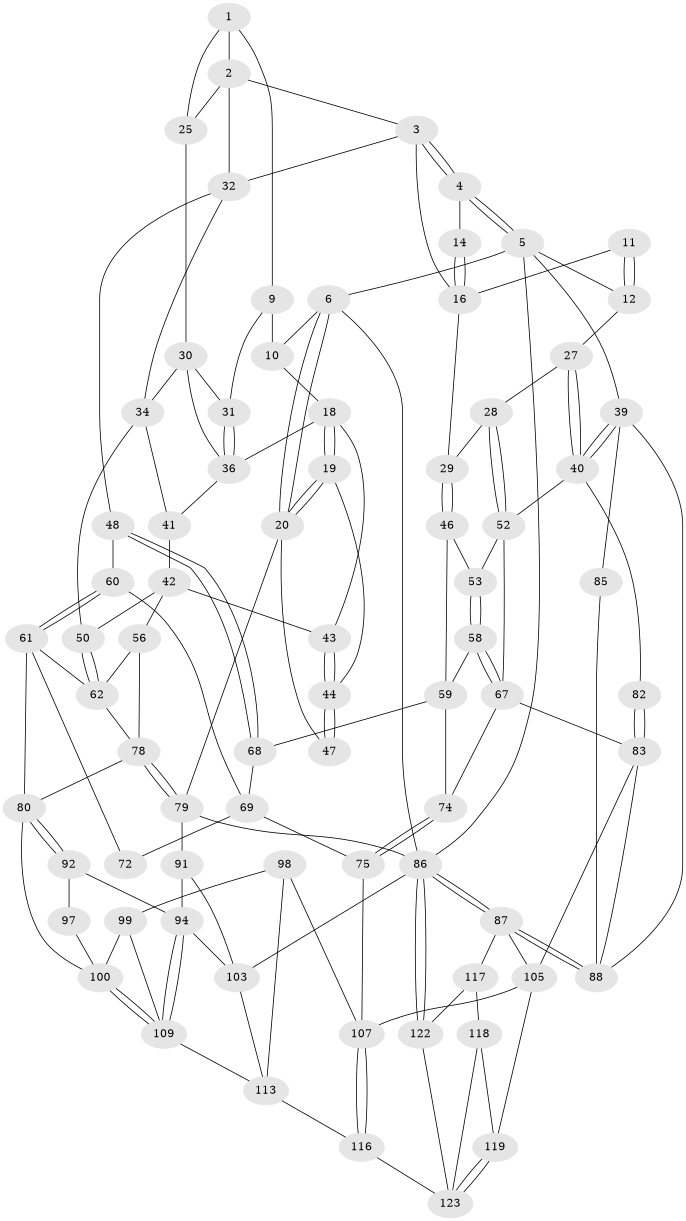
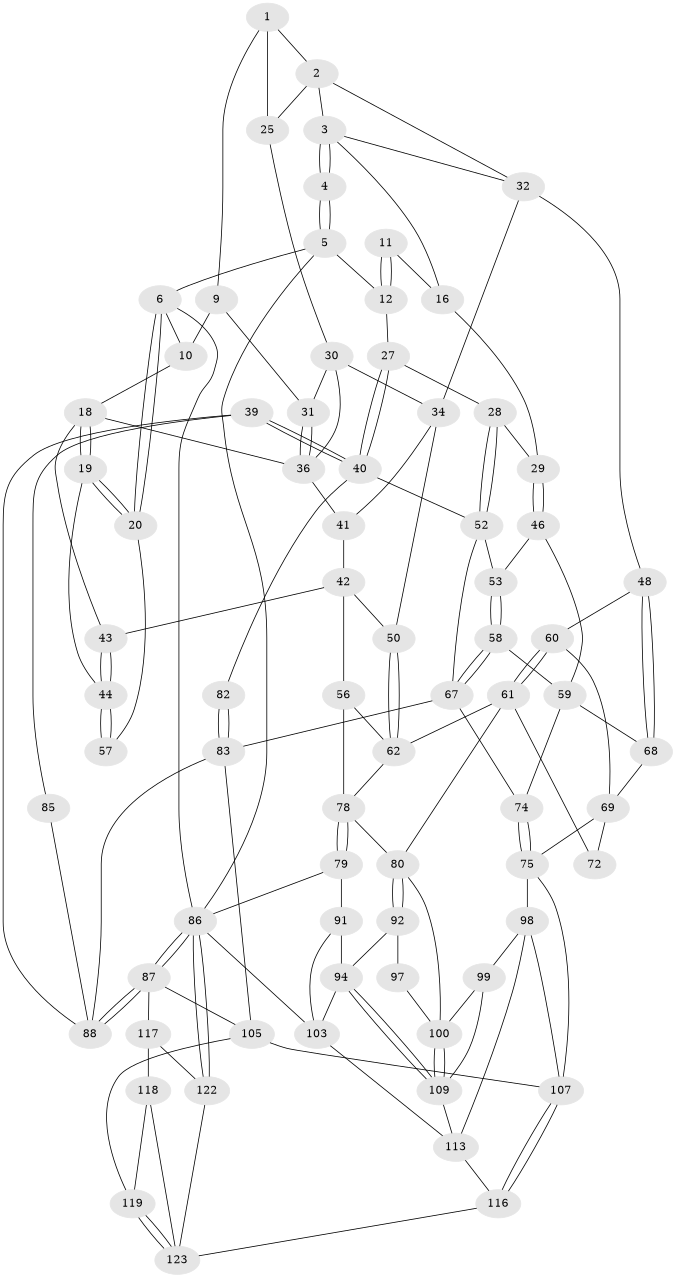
(460, 243) -> none
(587, 321) -> none
(230, 673) -> none
(330, 752) -> (106, 752)
none -> (527, 893)
